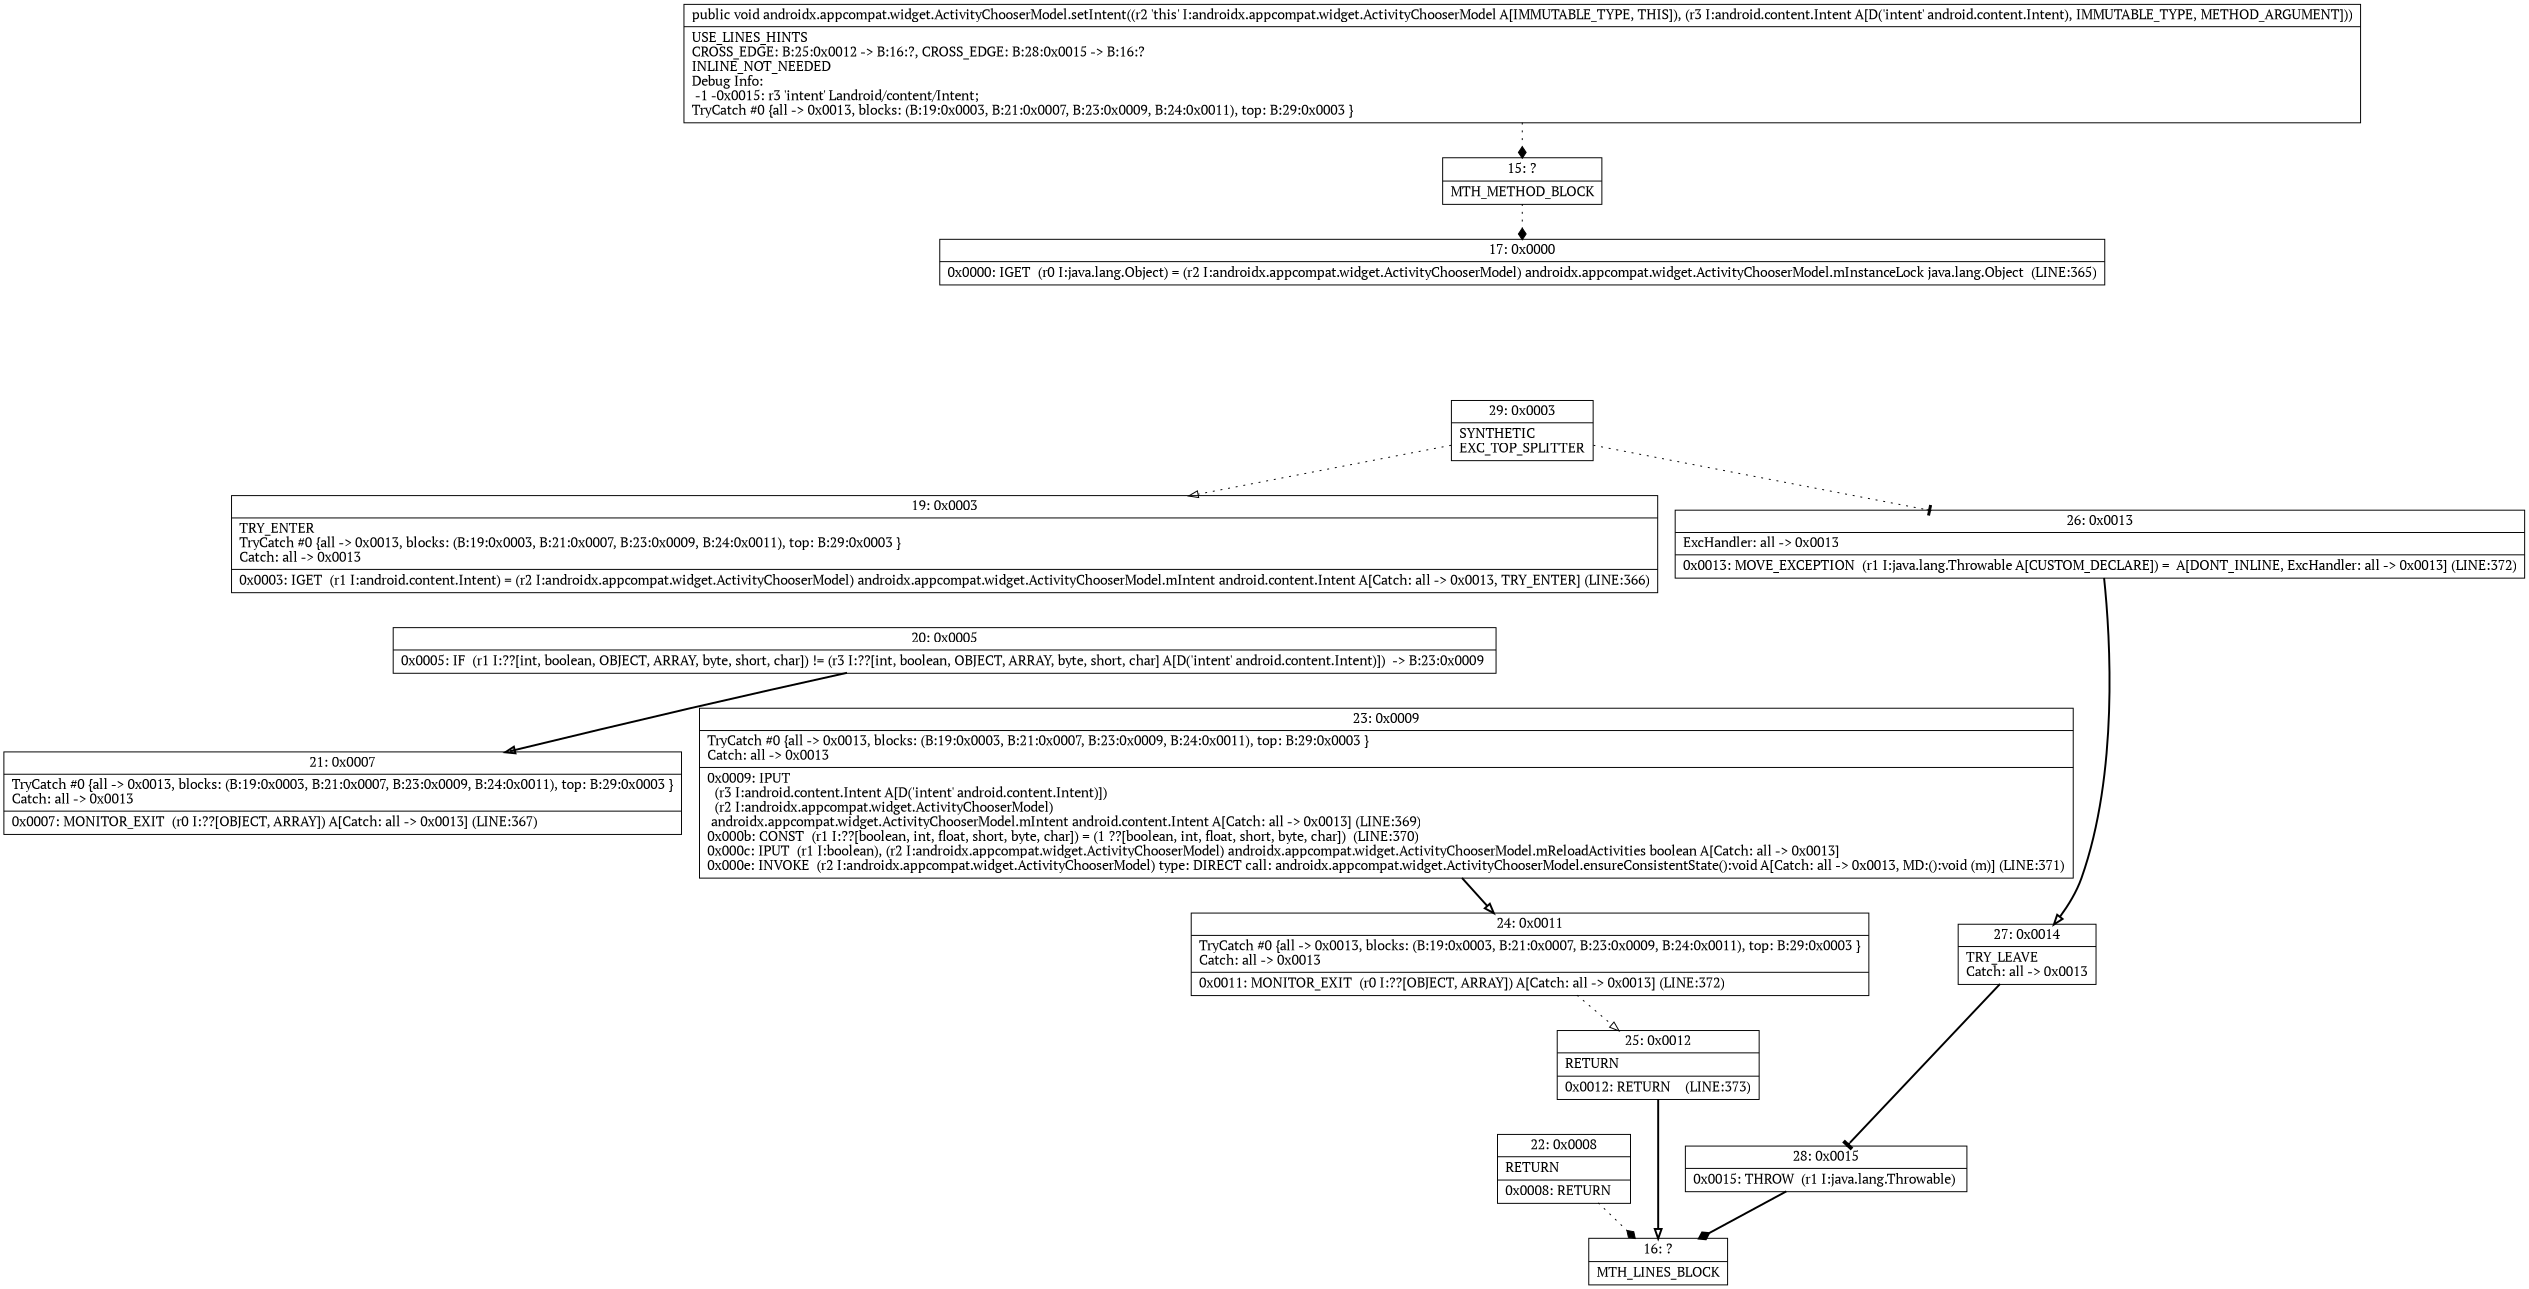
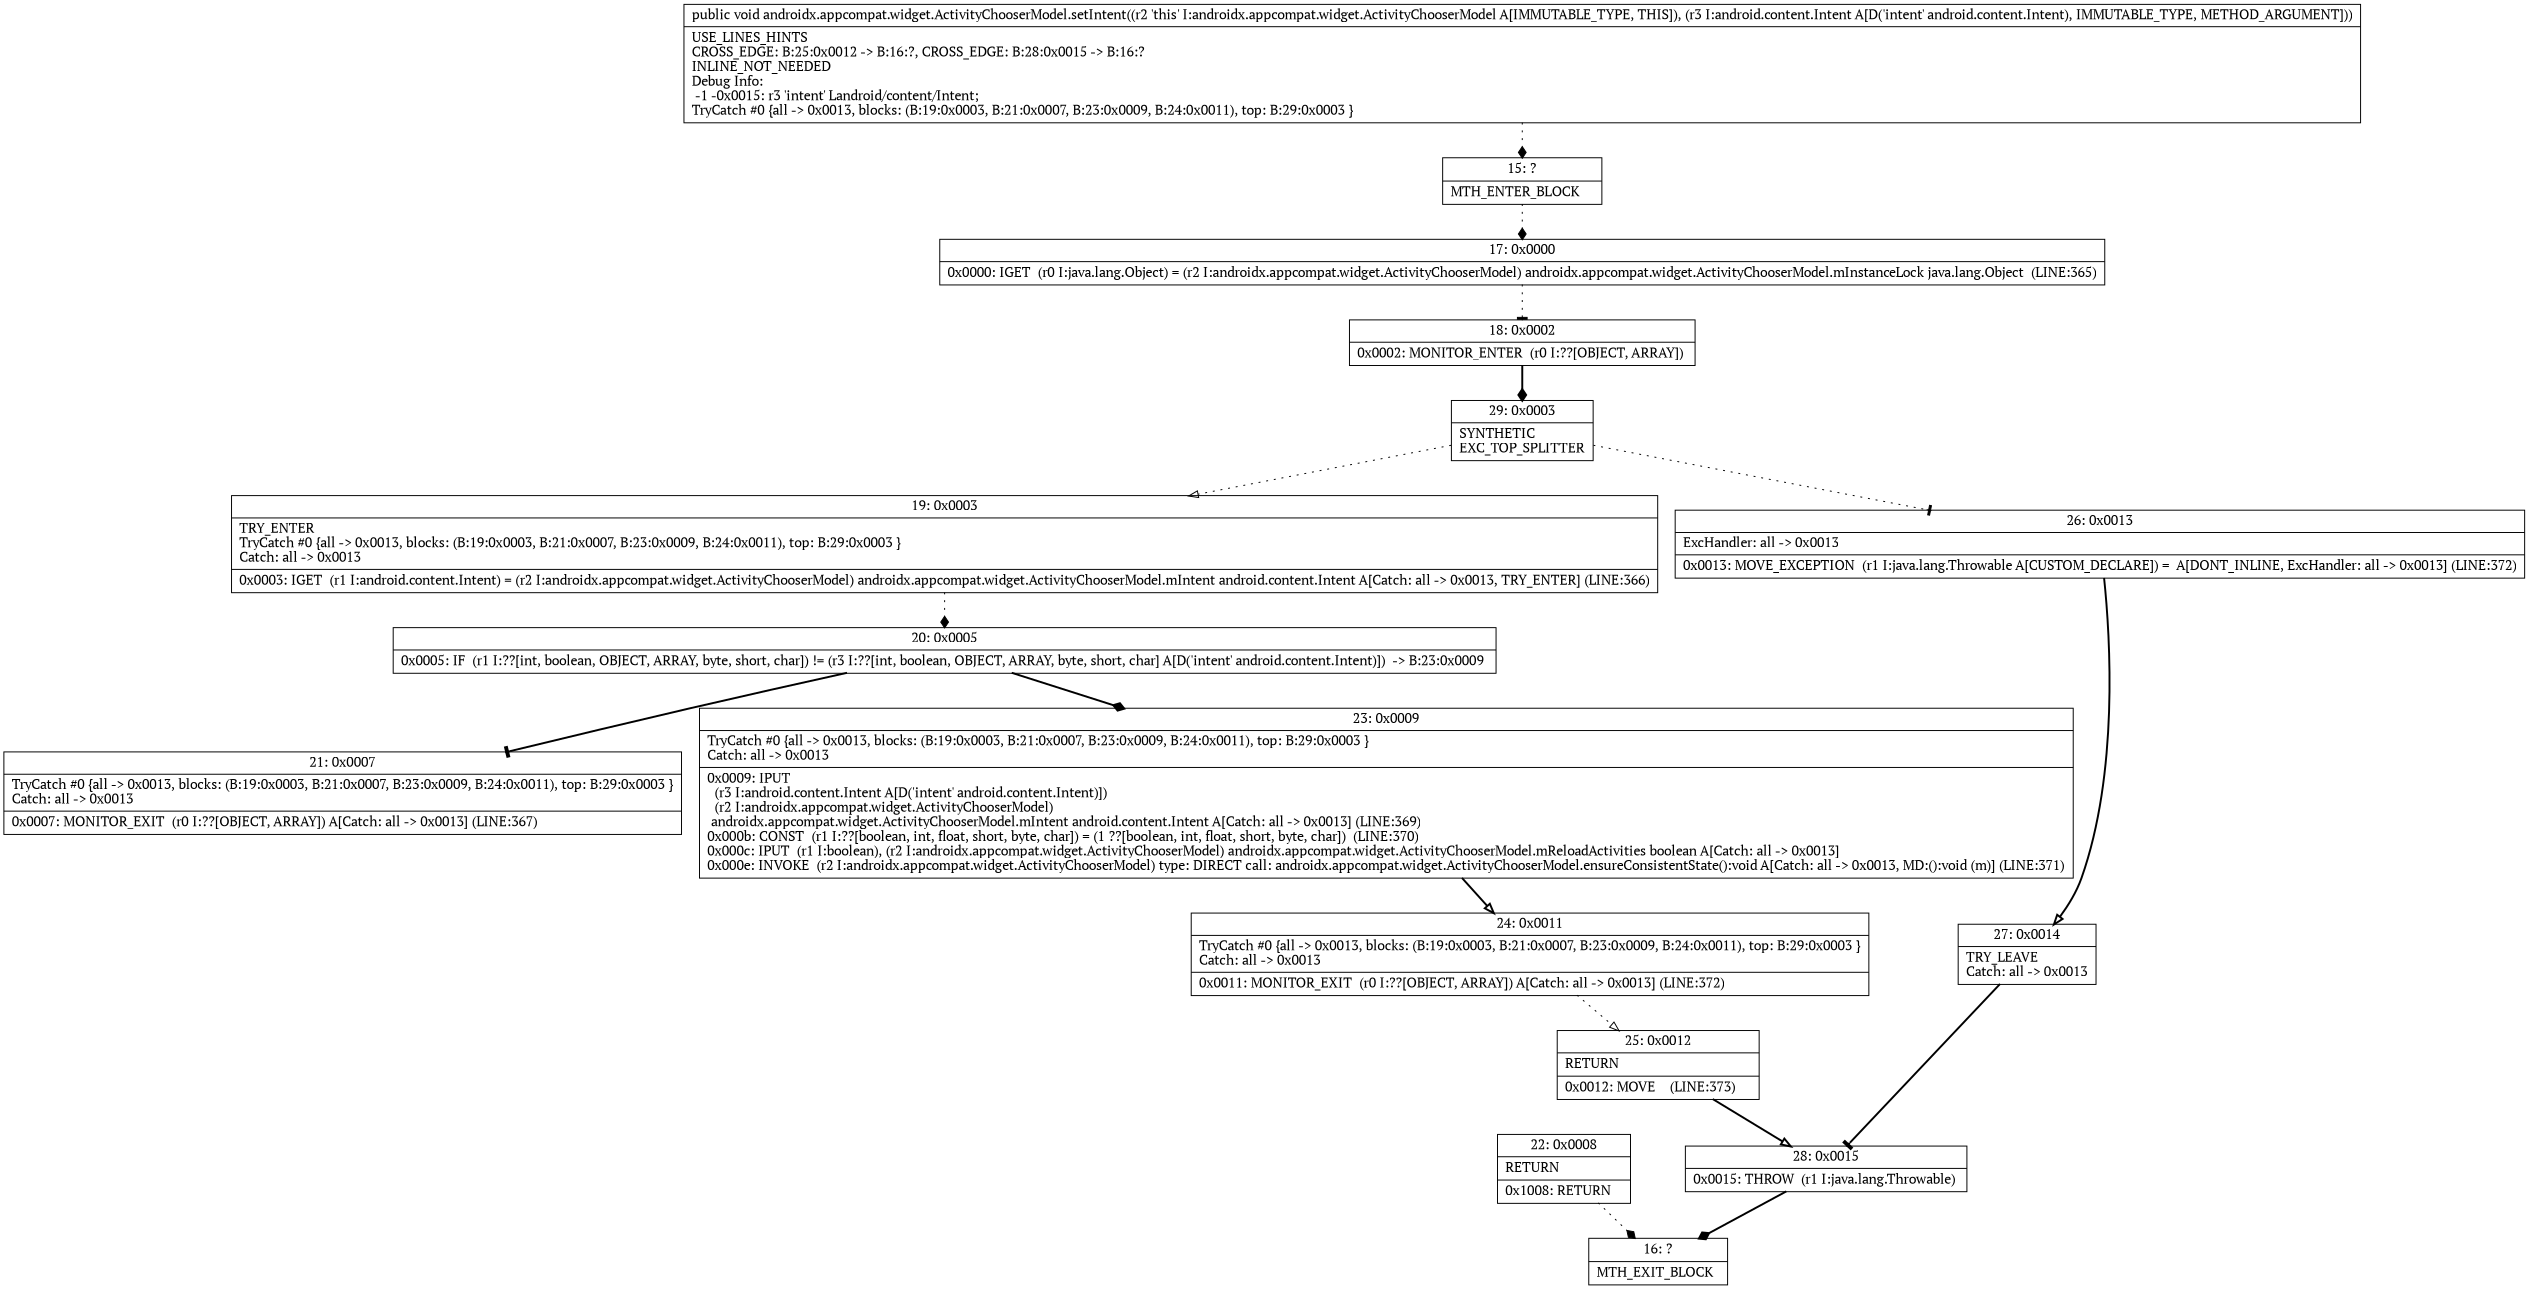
(1522, 192) -> (1515, 192)
none -> (1522, 343)
none -> (945, 604)
none -> (1062, 689)
(678, 711) -> (678, 711)
(1658, 1087) -> (1650, 1087)
(1658, 1164) -> (1748, 1120)
(1564, 1191) -> (1564, 1191)
(1658, 1273) -> (1655, 1273)
